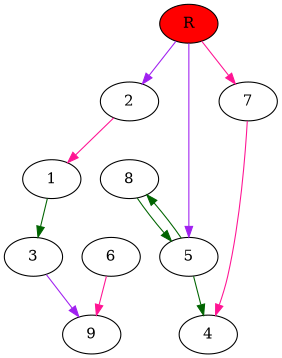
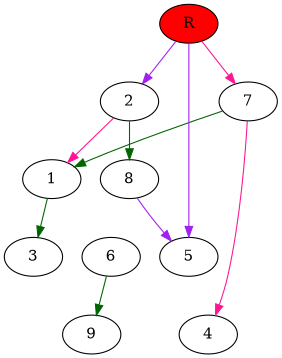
none -> (153, 135)
(150, 216) -> (150, 216)
(168, 220) -> (130, 135)
(103, 290) -> (103, 290)
(197, 290) -> none
(59, 291) -> none
